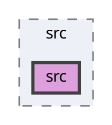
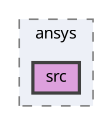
(56, 34) -> (56, 34)
